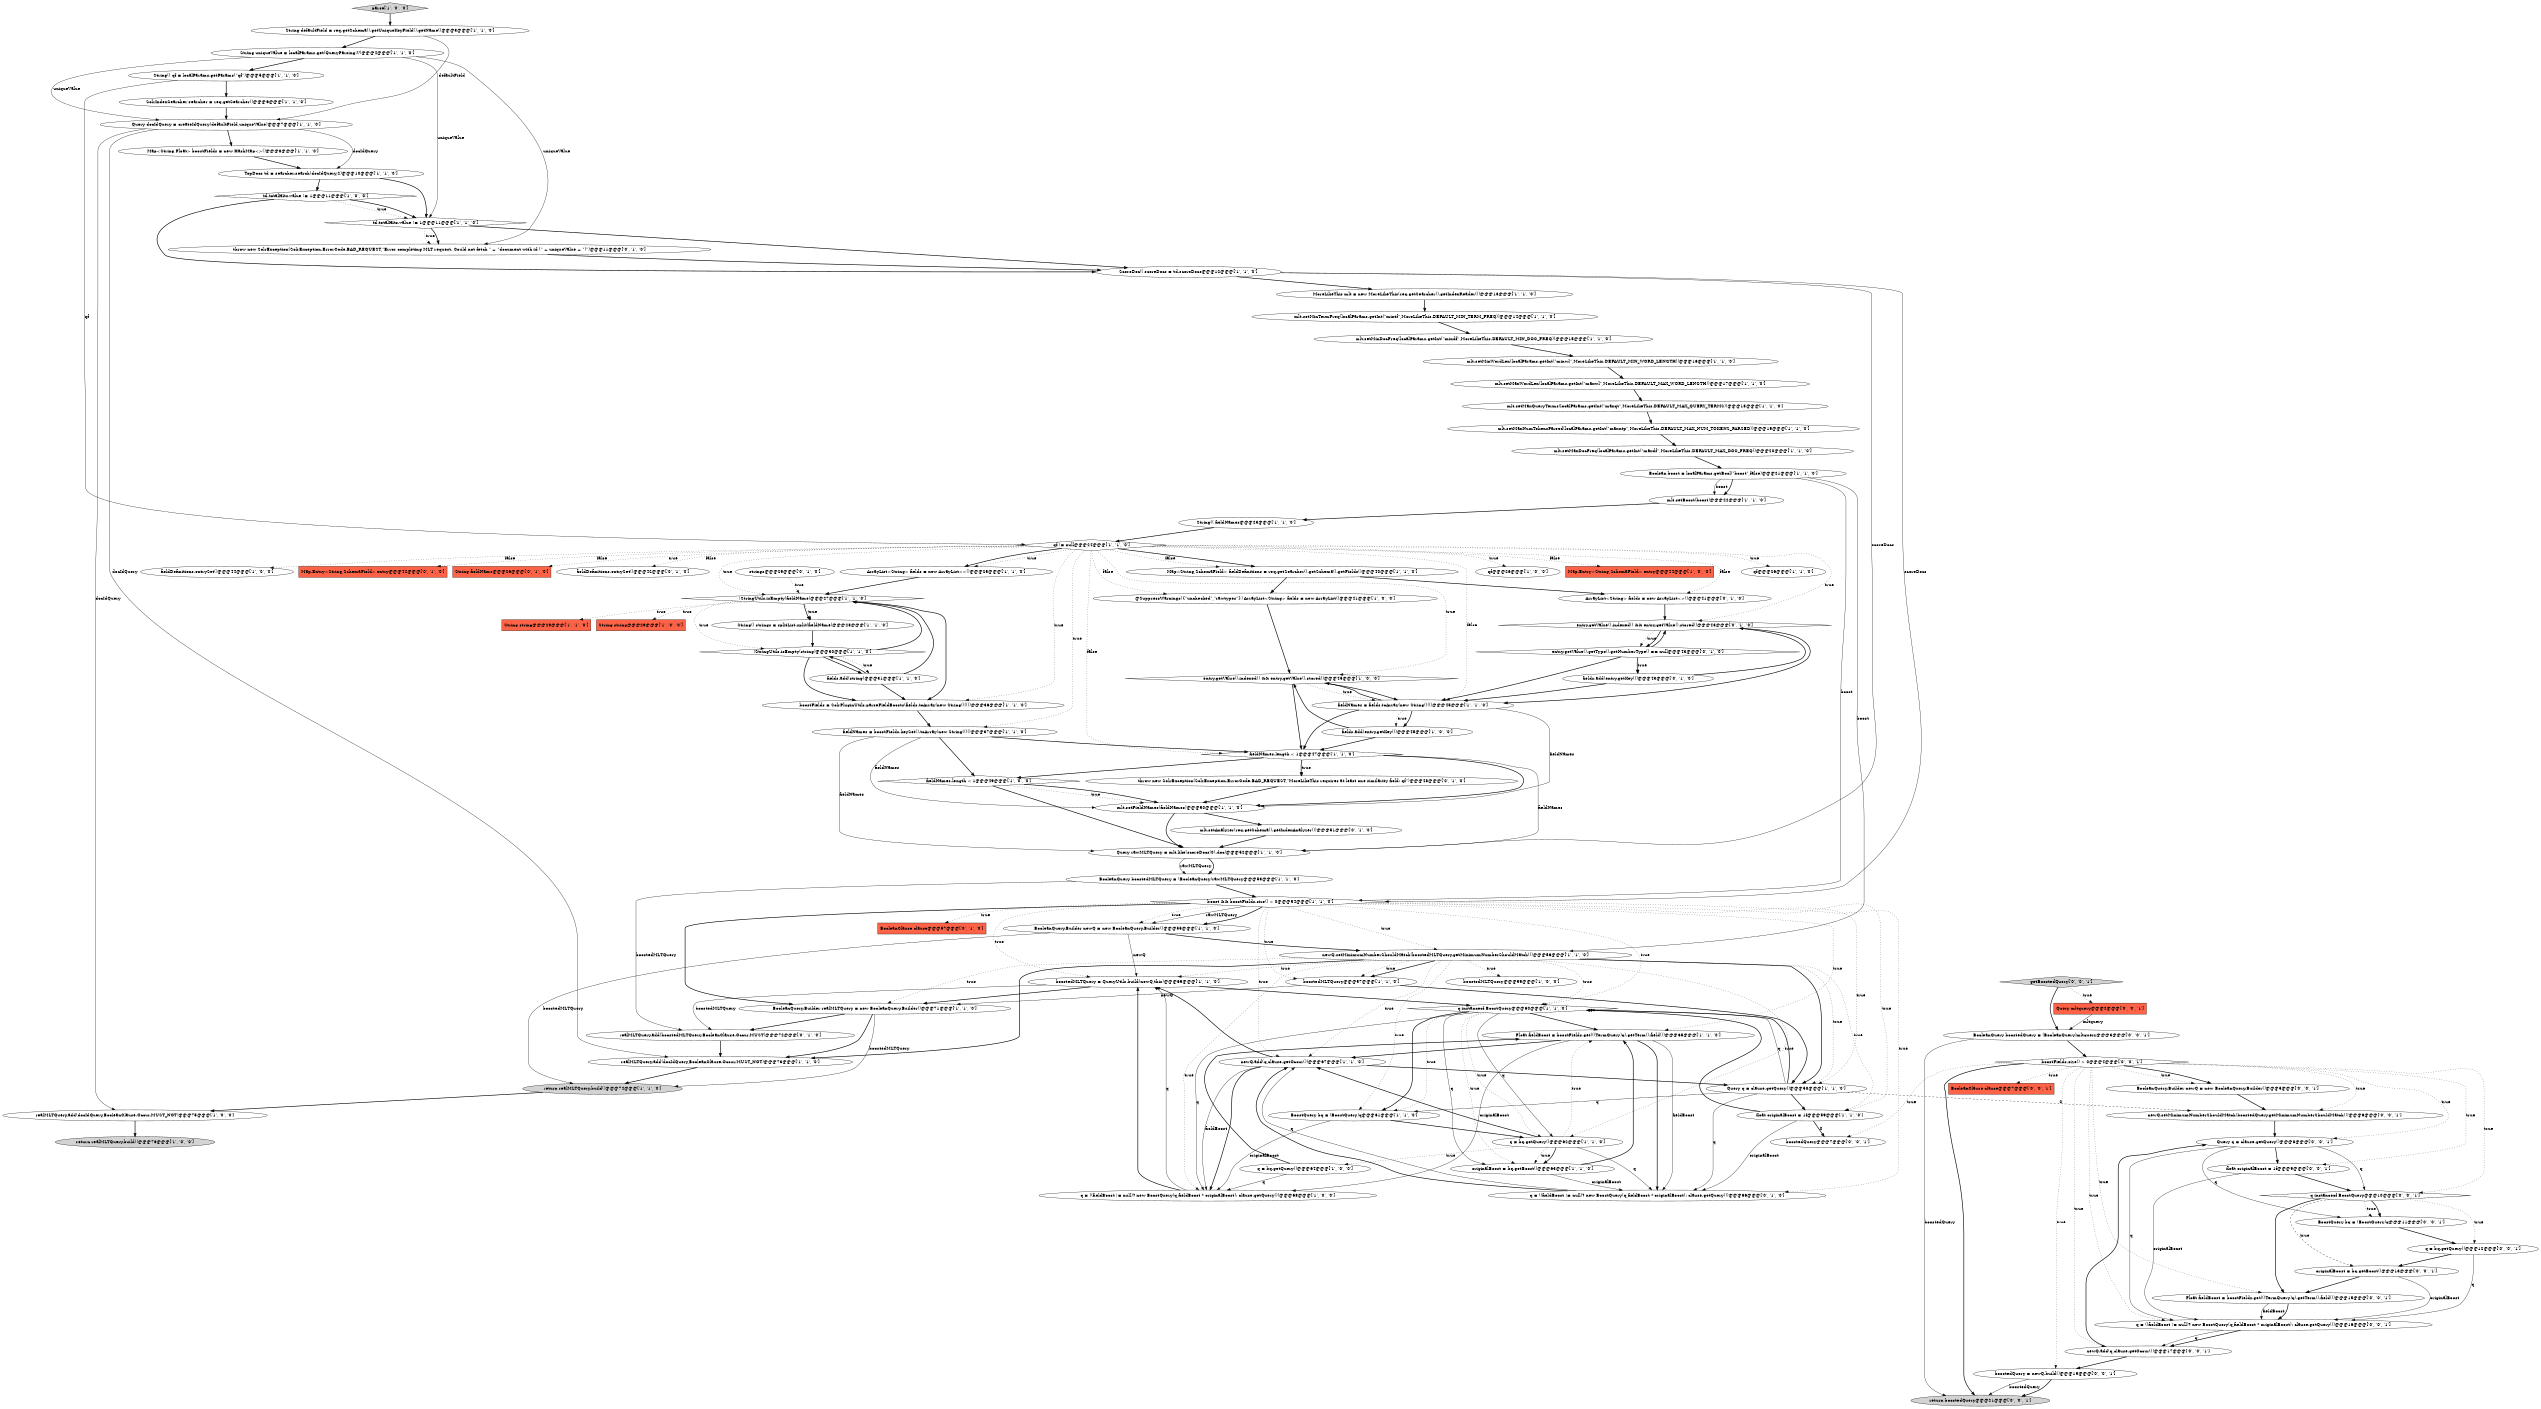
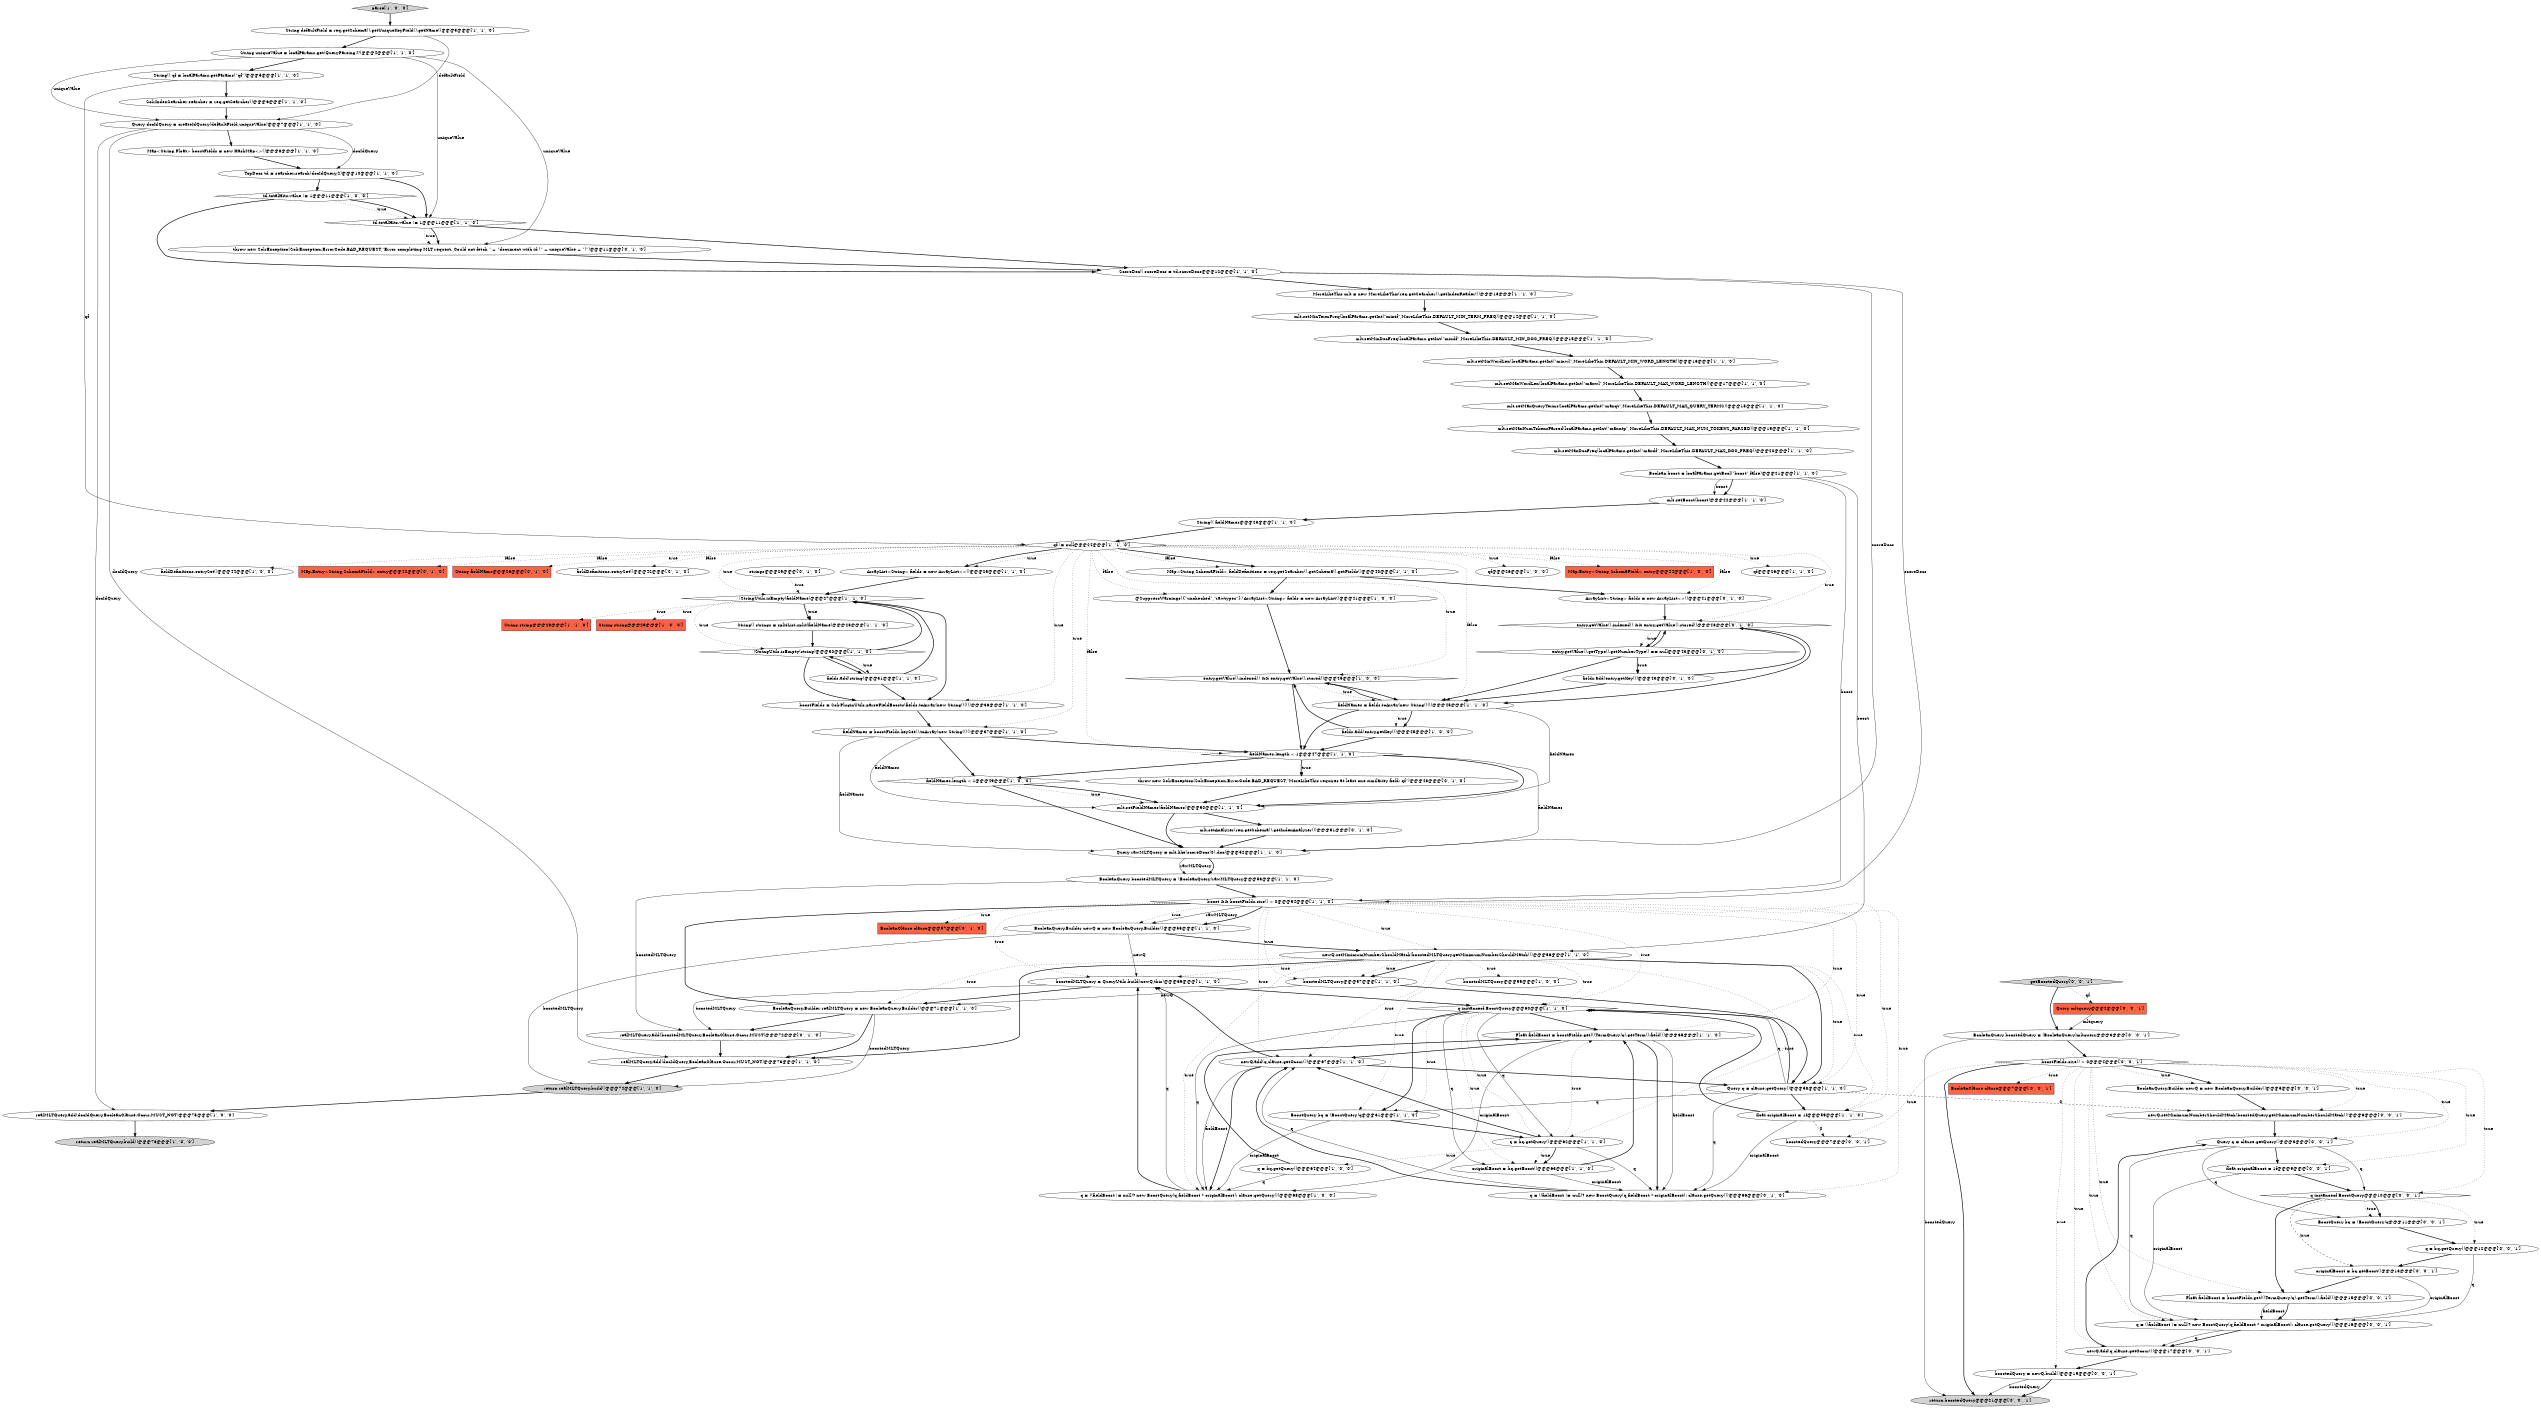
(2088, 995) -> (2088, 995)
(1818, 1127) -> (1818, 1127)
